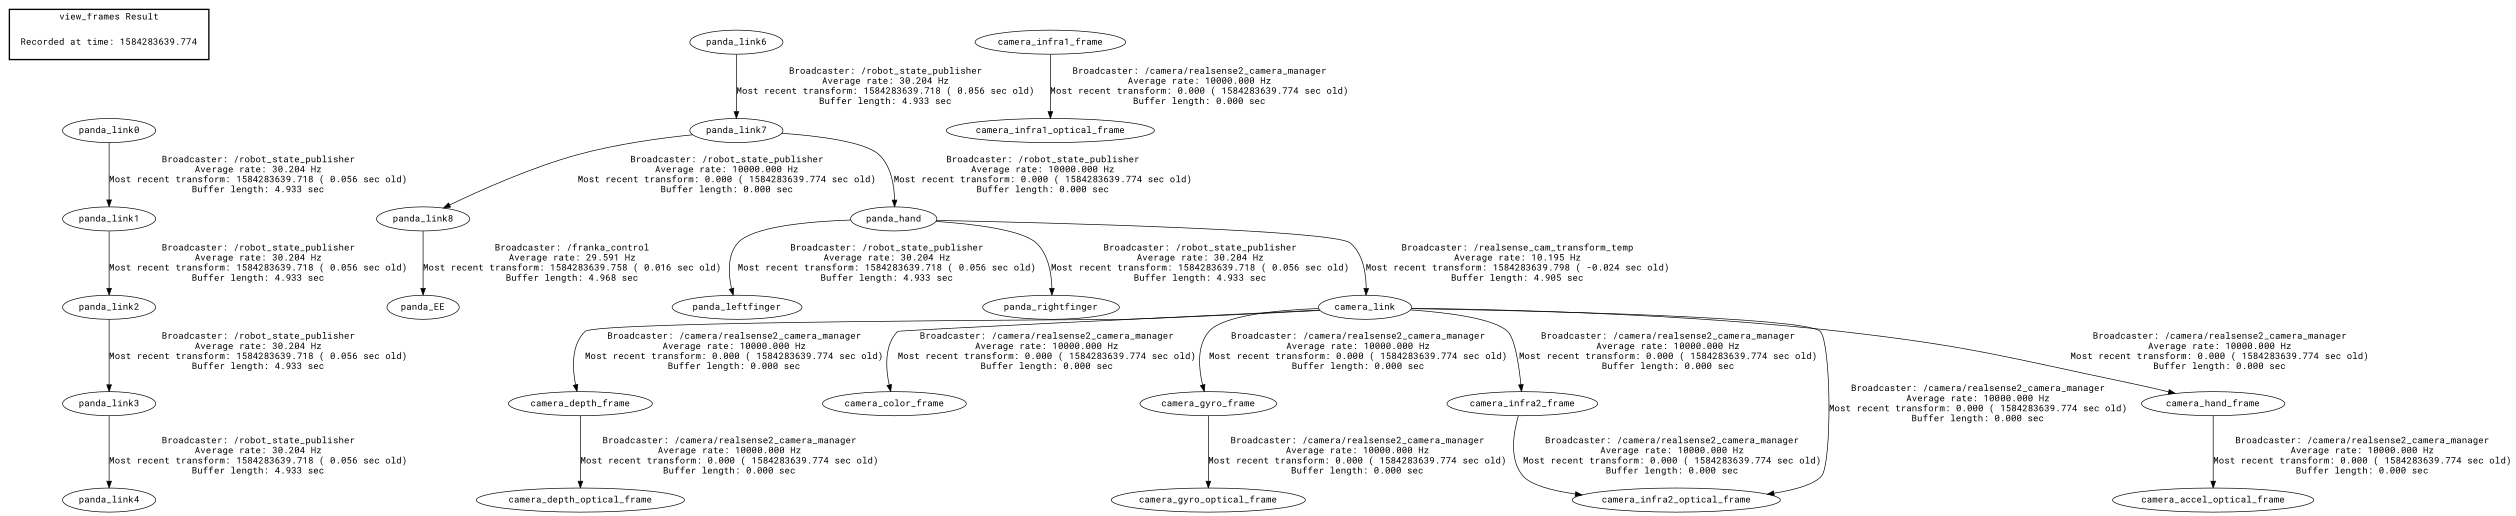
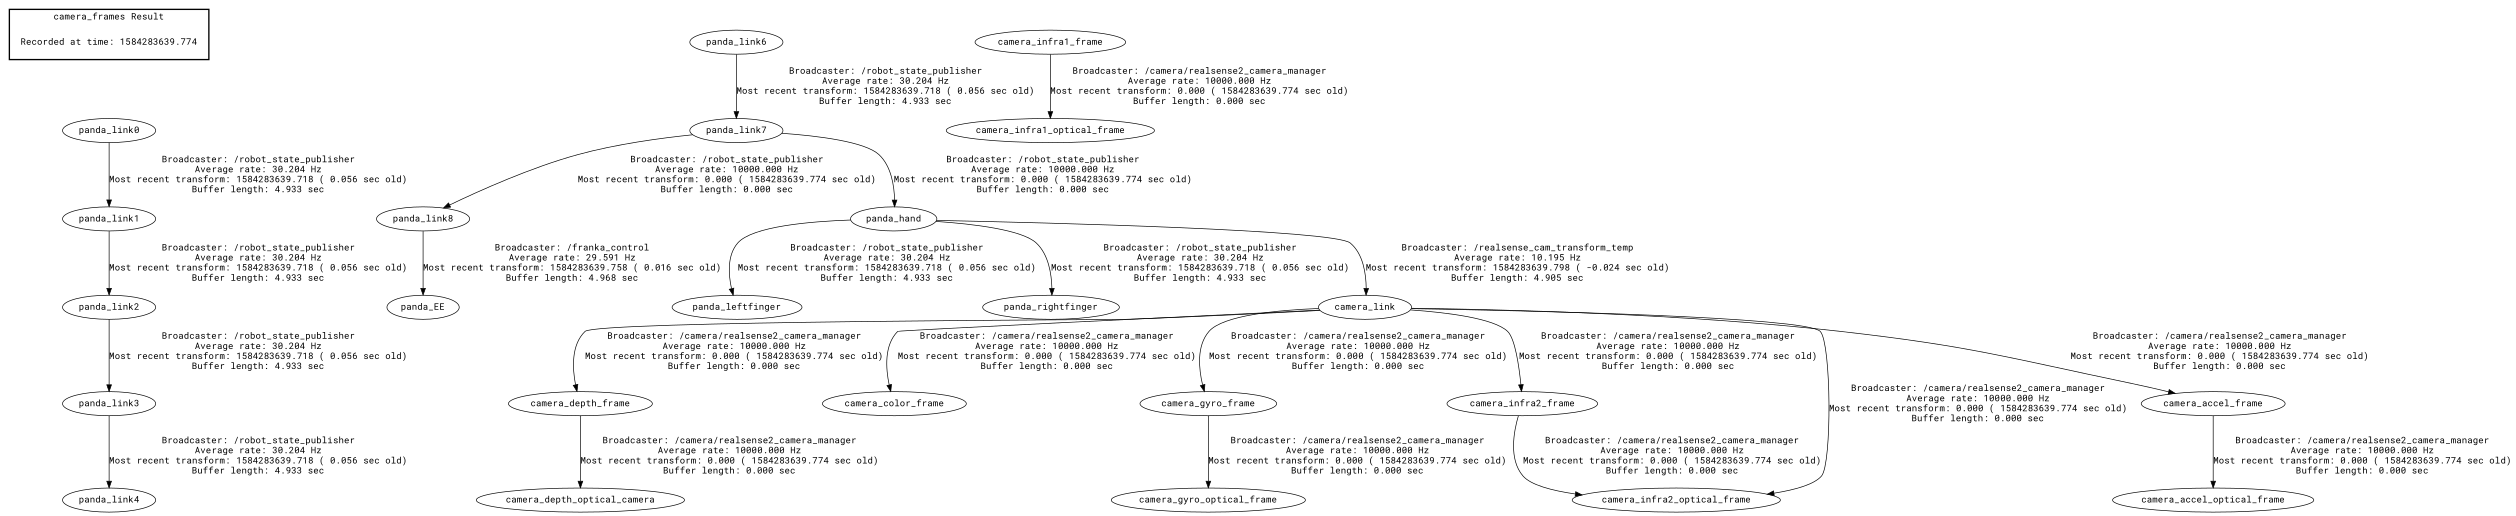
(109, 17) -> (109, 17)
(2213, 404) -> (2213, 404)
(580, 500) -> (580, 500)
